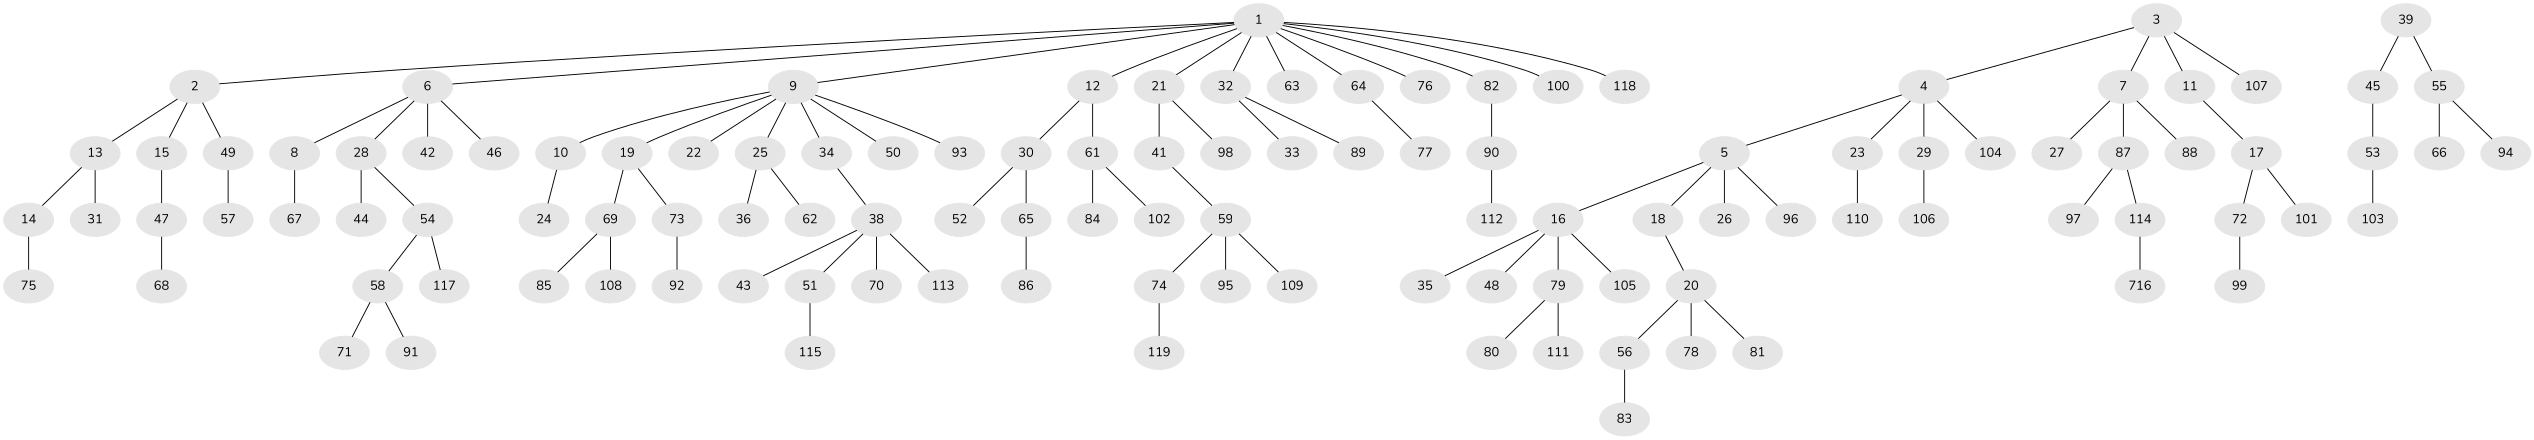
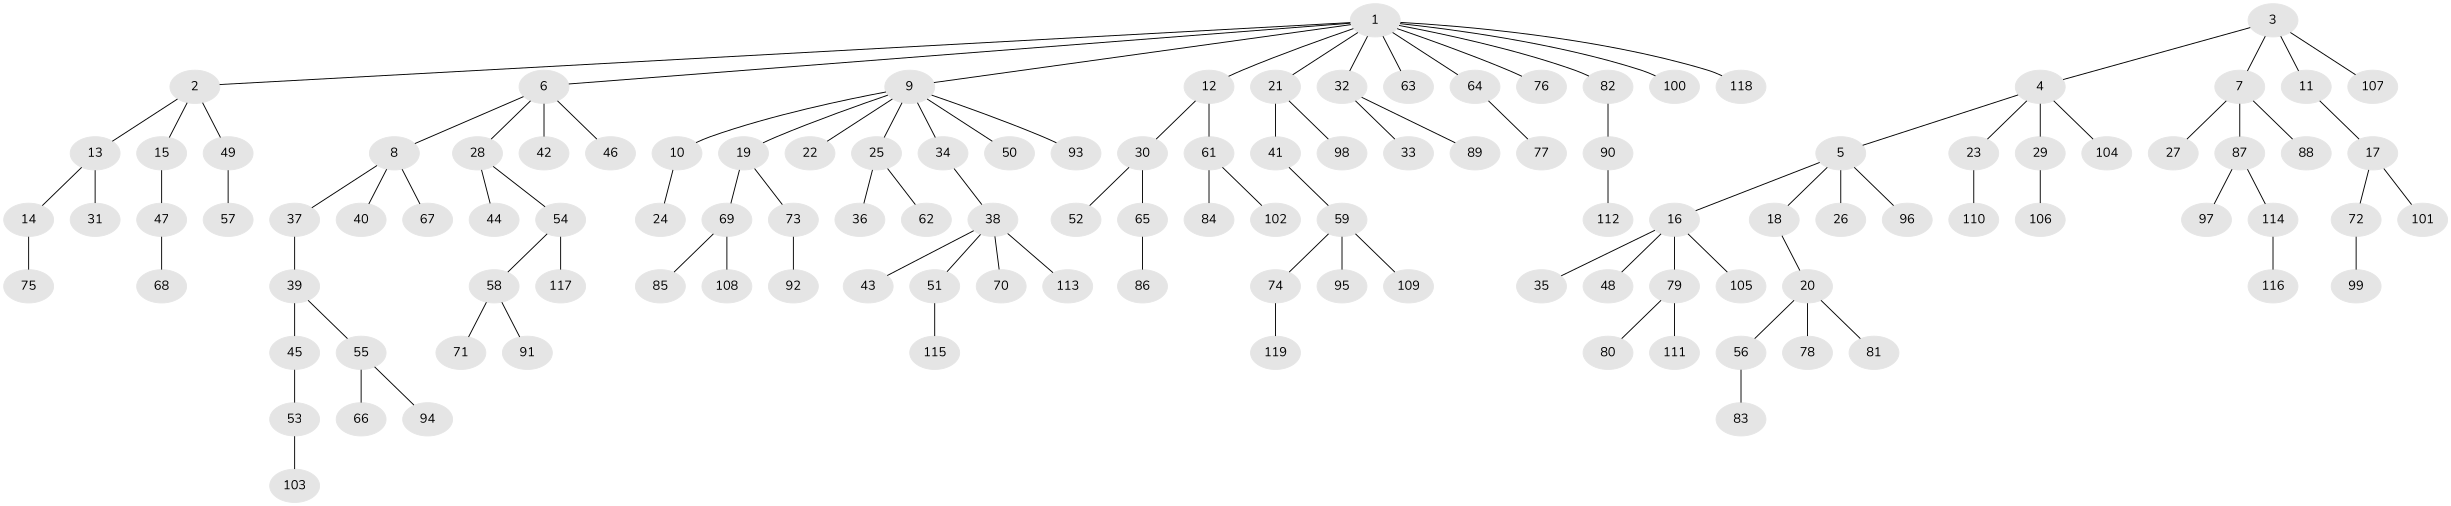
none -> (295, 220)
none -> (361, 220)
(2140, 286) -> (2273, 286)
